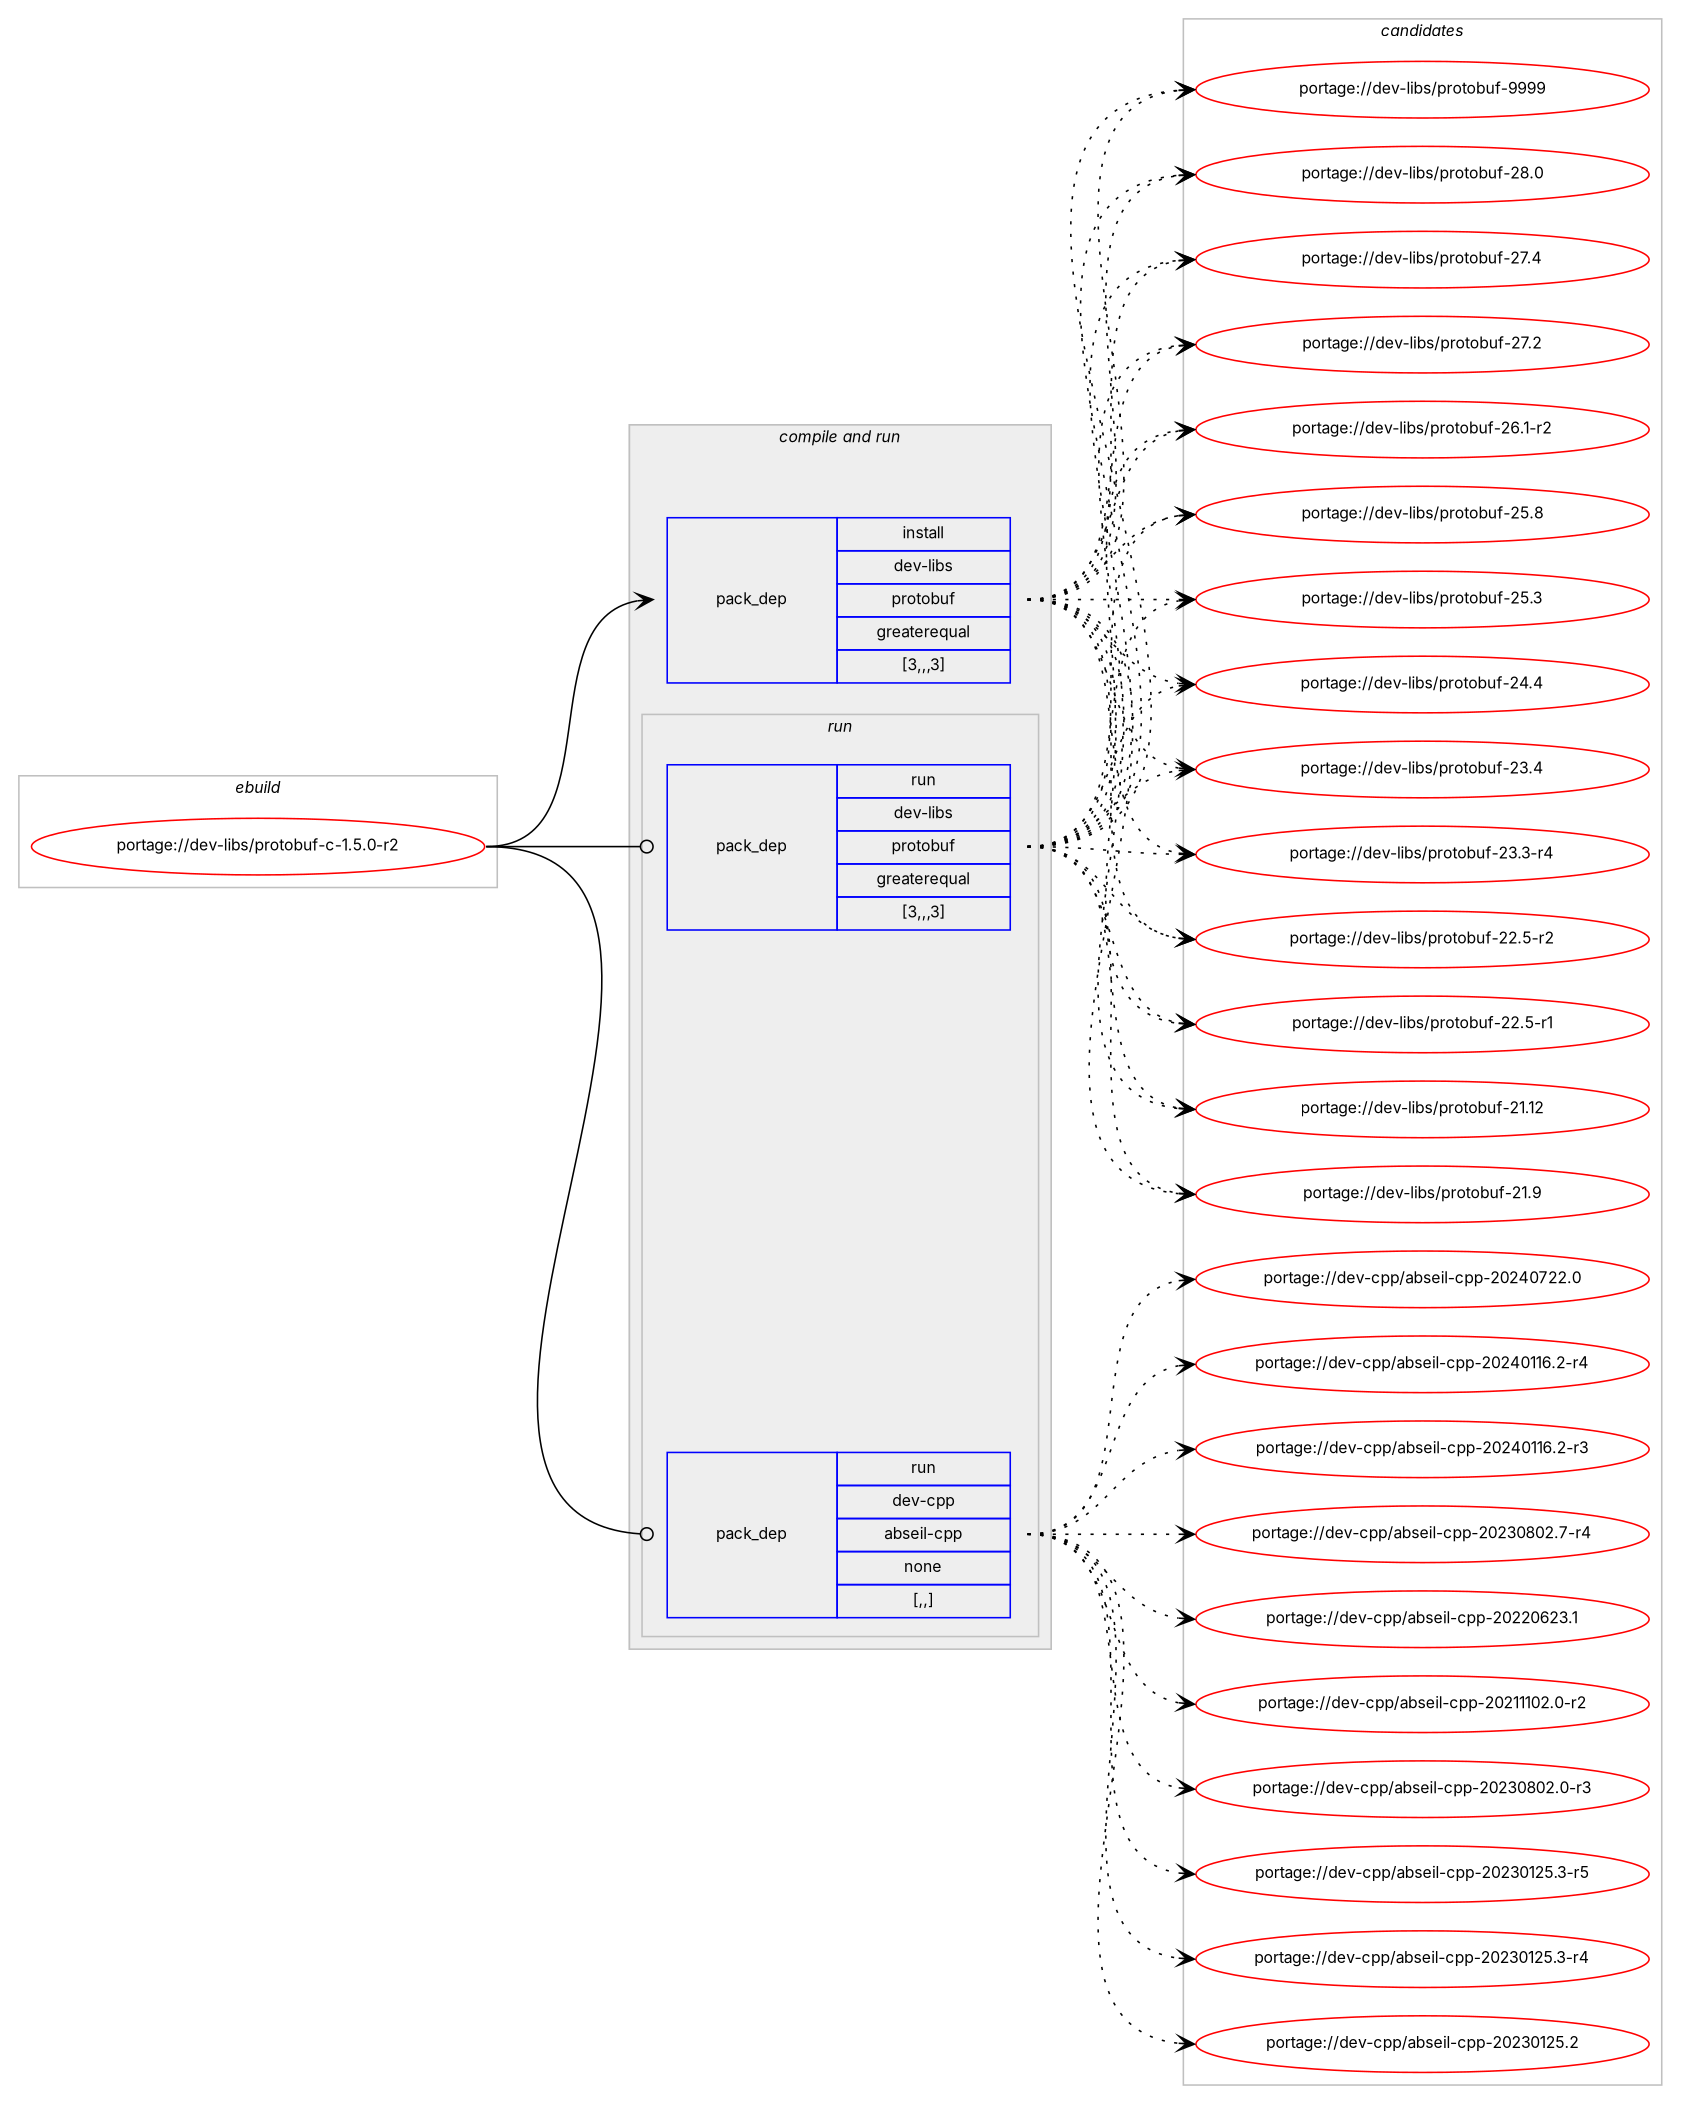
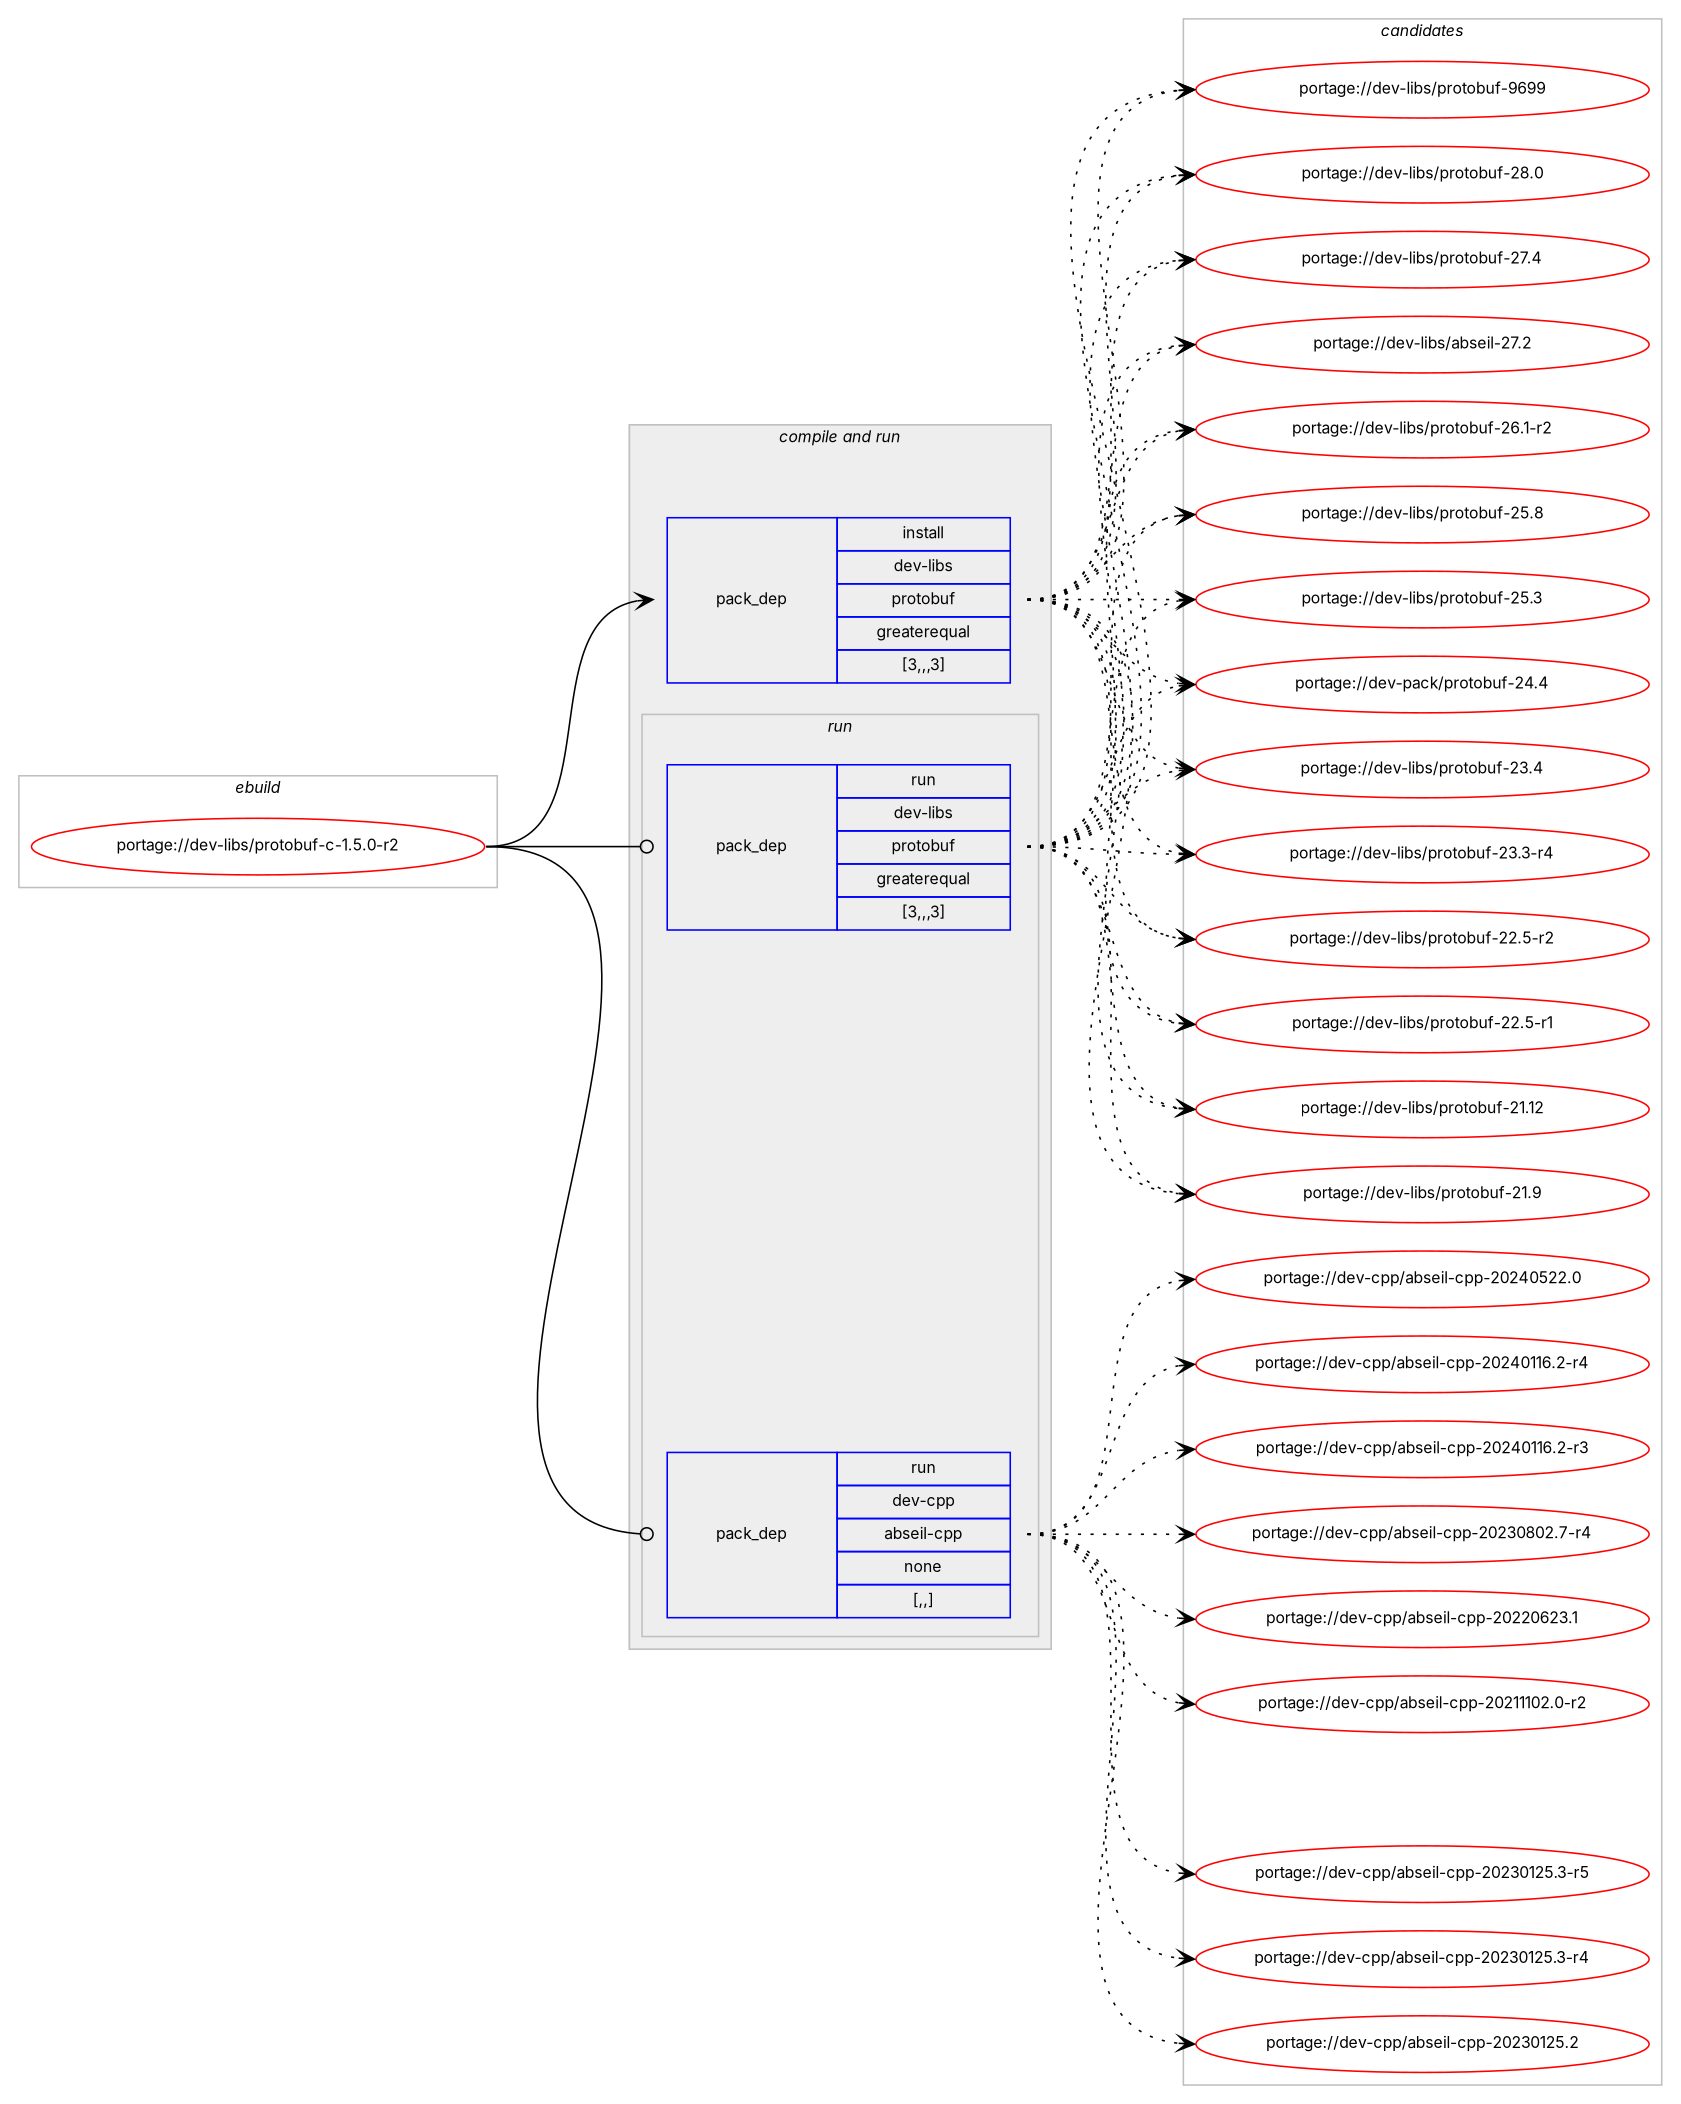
(1423, 90) -> (1423, 90)
(1423, 345) -> (1423, 345)
(1423, 685) -> (1423, 685)
(1423, 1279) -> (1423, 1279)
(1423, 1789) -> none
